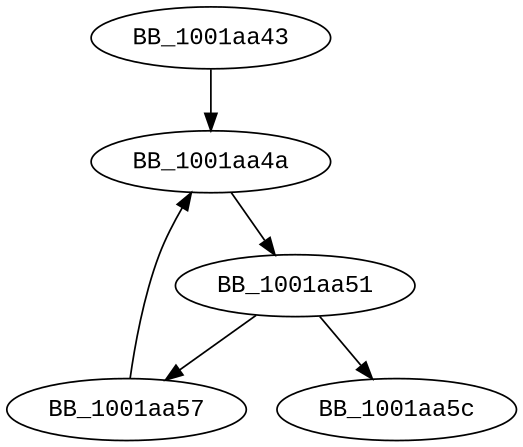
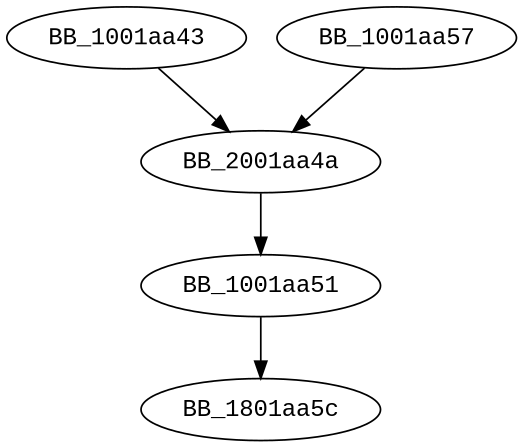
(211, 162) -> (261, 162)
(218, 343) -> none
(397, 410) -> (261, 410)
